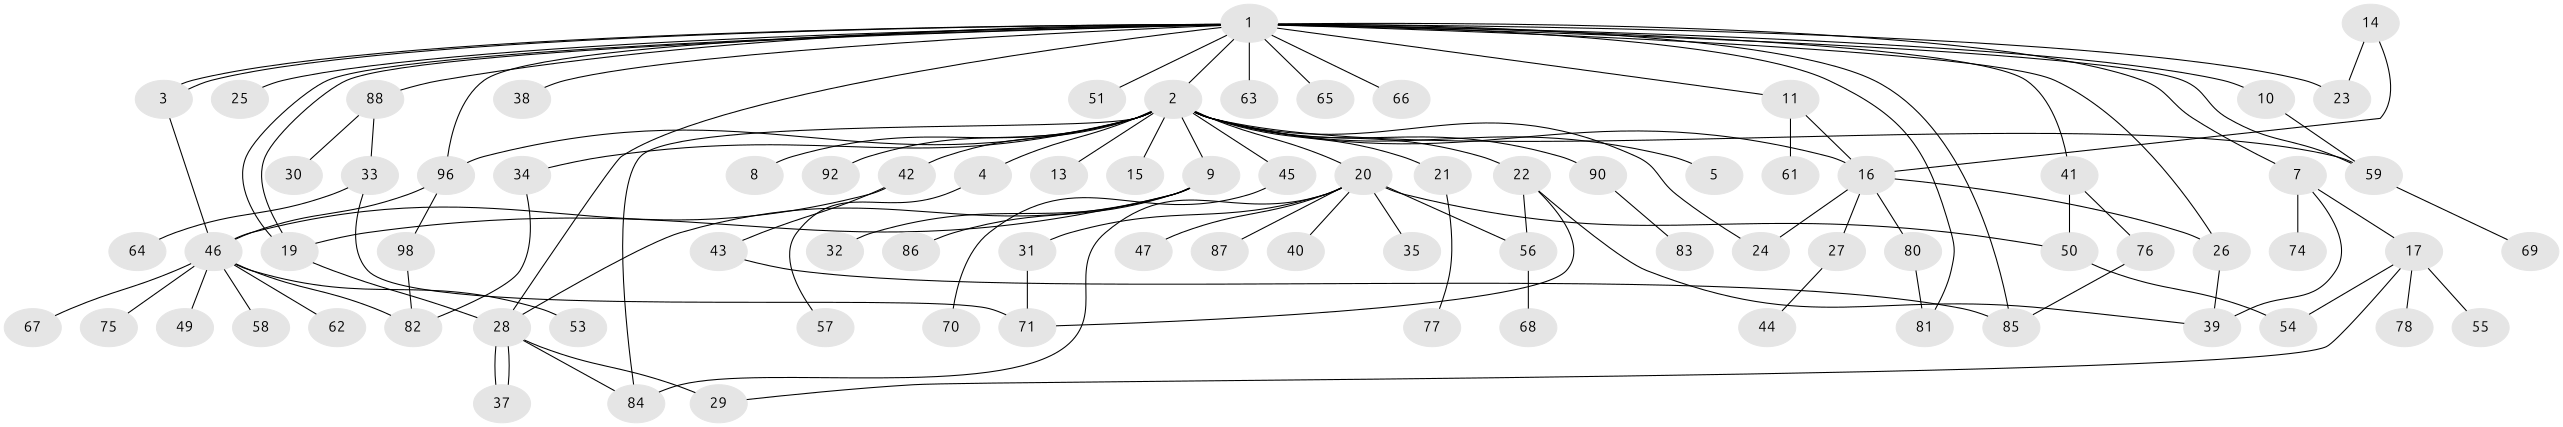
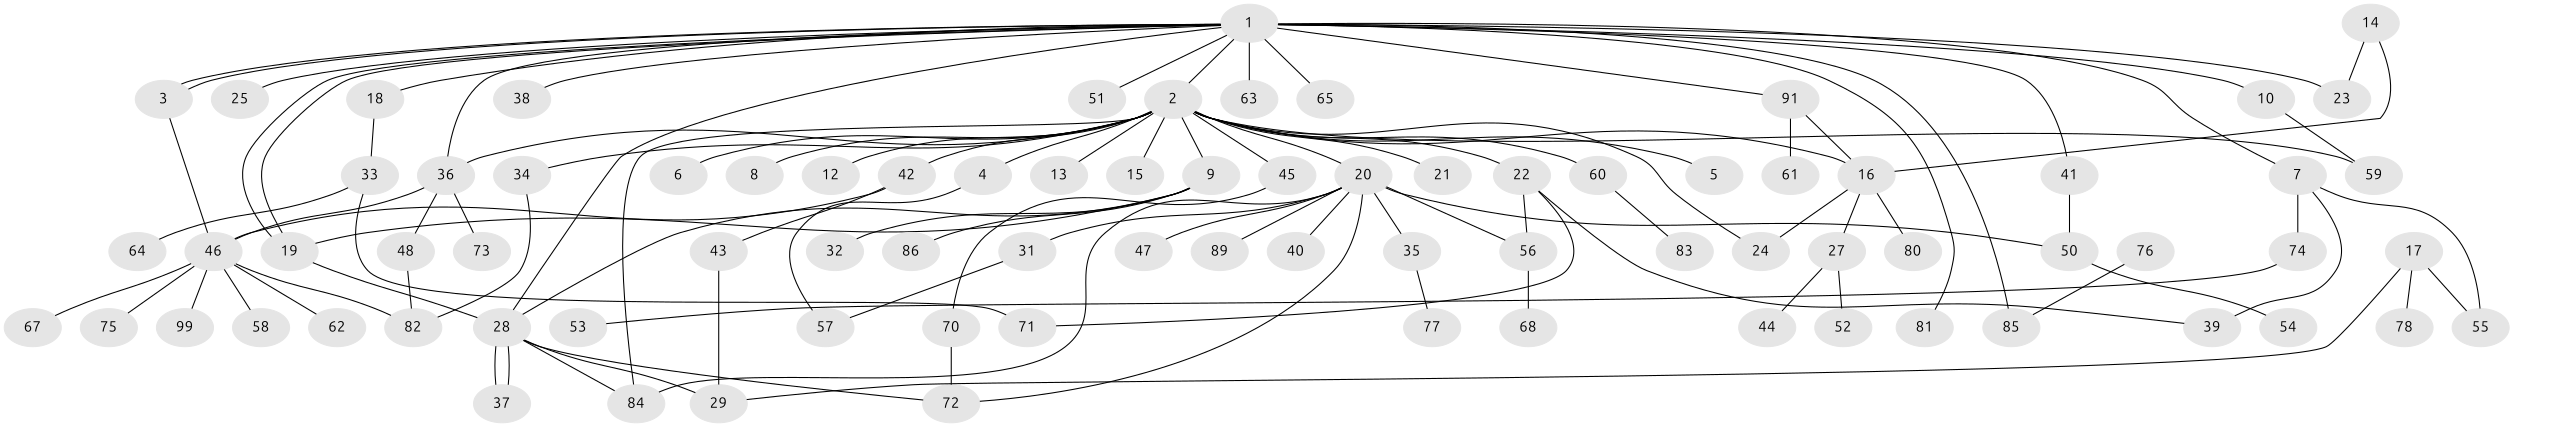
(1827, 45) -> none
(375, 99) -> (375, 99)
(1402, 99) -> none
(1790, 99) -> (1790, 99)
(294, 175) -> none
(446, 175) -> (446, 175)
none -> (679, 175)
(831, 175) -> (831, 175)
(1598, 175) -> (1598, 175)
(2356, 214) -> (2428, 215)
(2115, 221) -> none
(406, 252) -> (406, 252)
none -> (482, 252)
(1220, 252) -> (1220, 252)
(1452, 252) -> (1422, 290)
(2222, 252) -> none
(2530, 252) -> none
(1367, 284) -> (719, 328)
(363, 289) -> (1358, 302)
(1919, 289) -> none
(1027, 290) -> (926, 290)
(2351, 290) -> none
(185, 328) -> (185, 328)
none -> (1843, 328)
none -> (951, 404)
